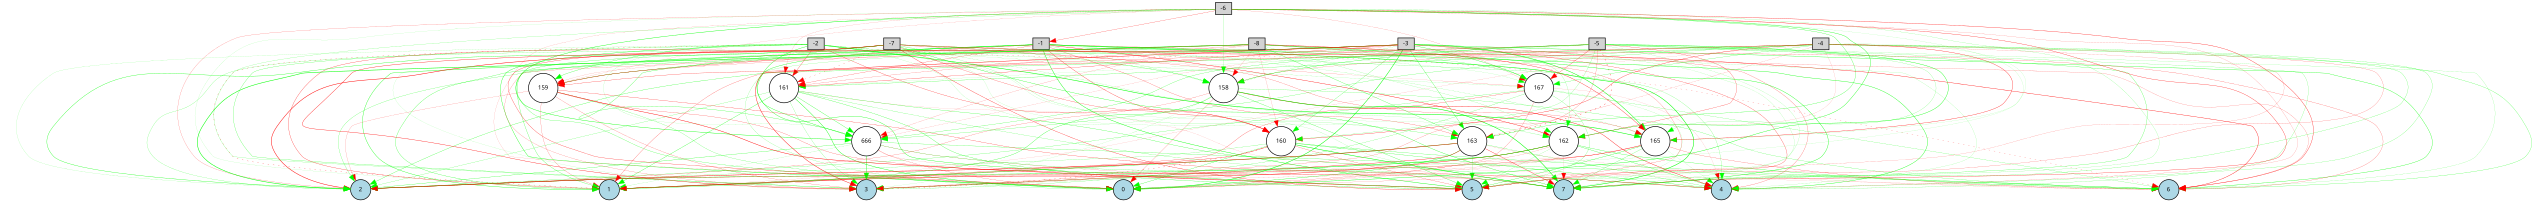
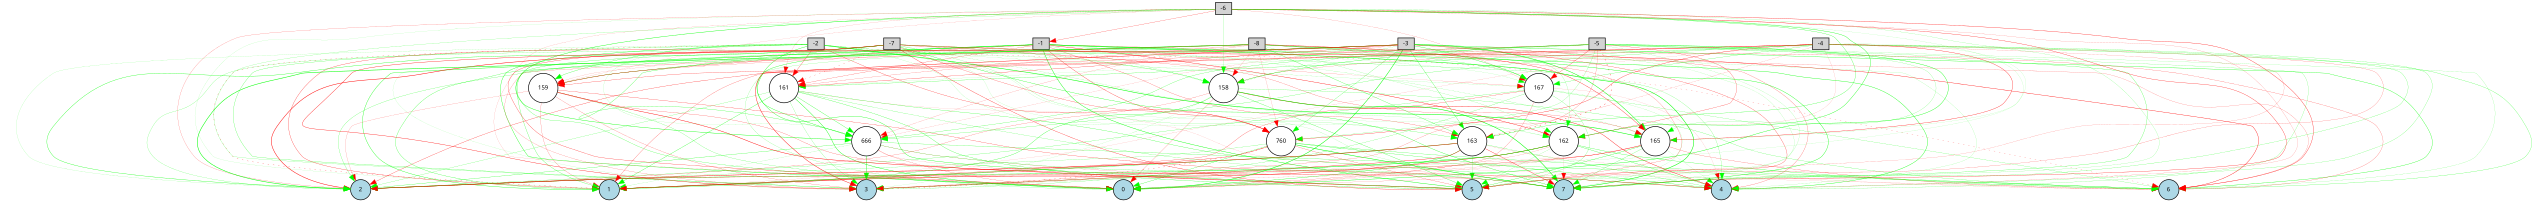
(722, 78) -> (722, 78)
(1281, 141) -> (1281, 141)
